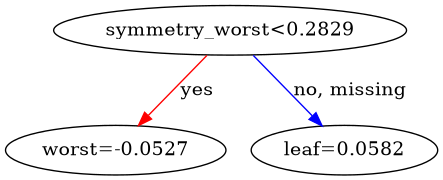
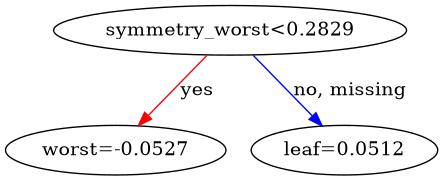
(344, 150) -> (344, 150)
